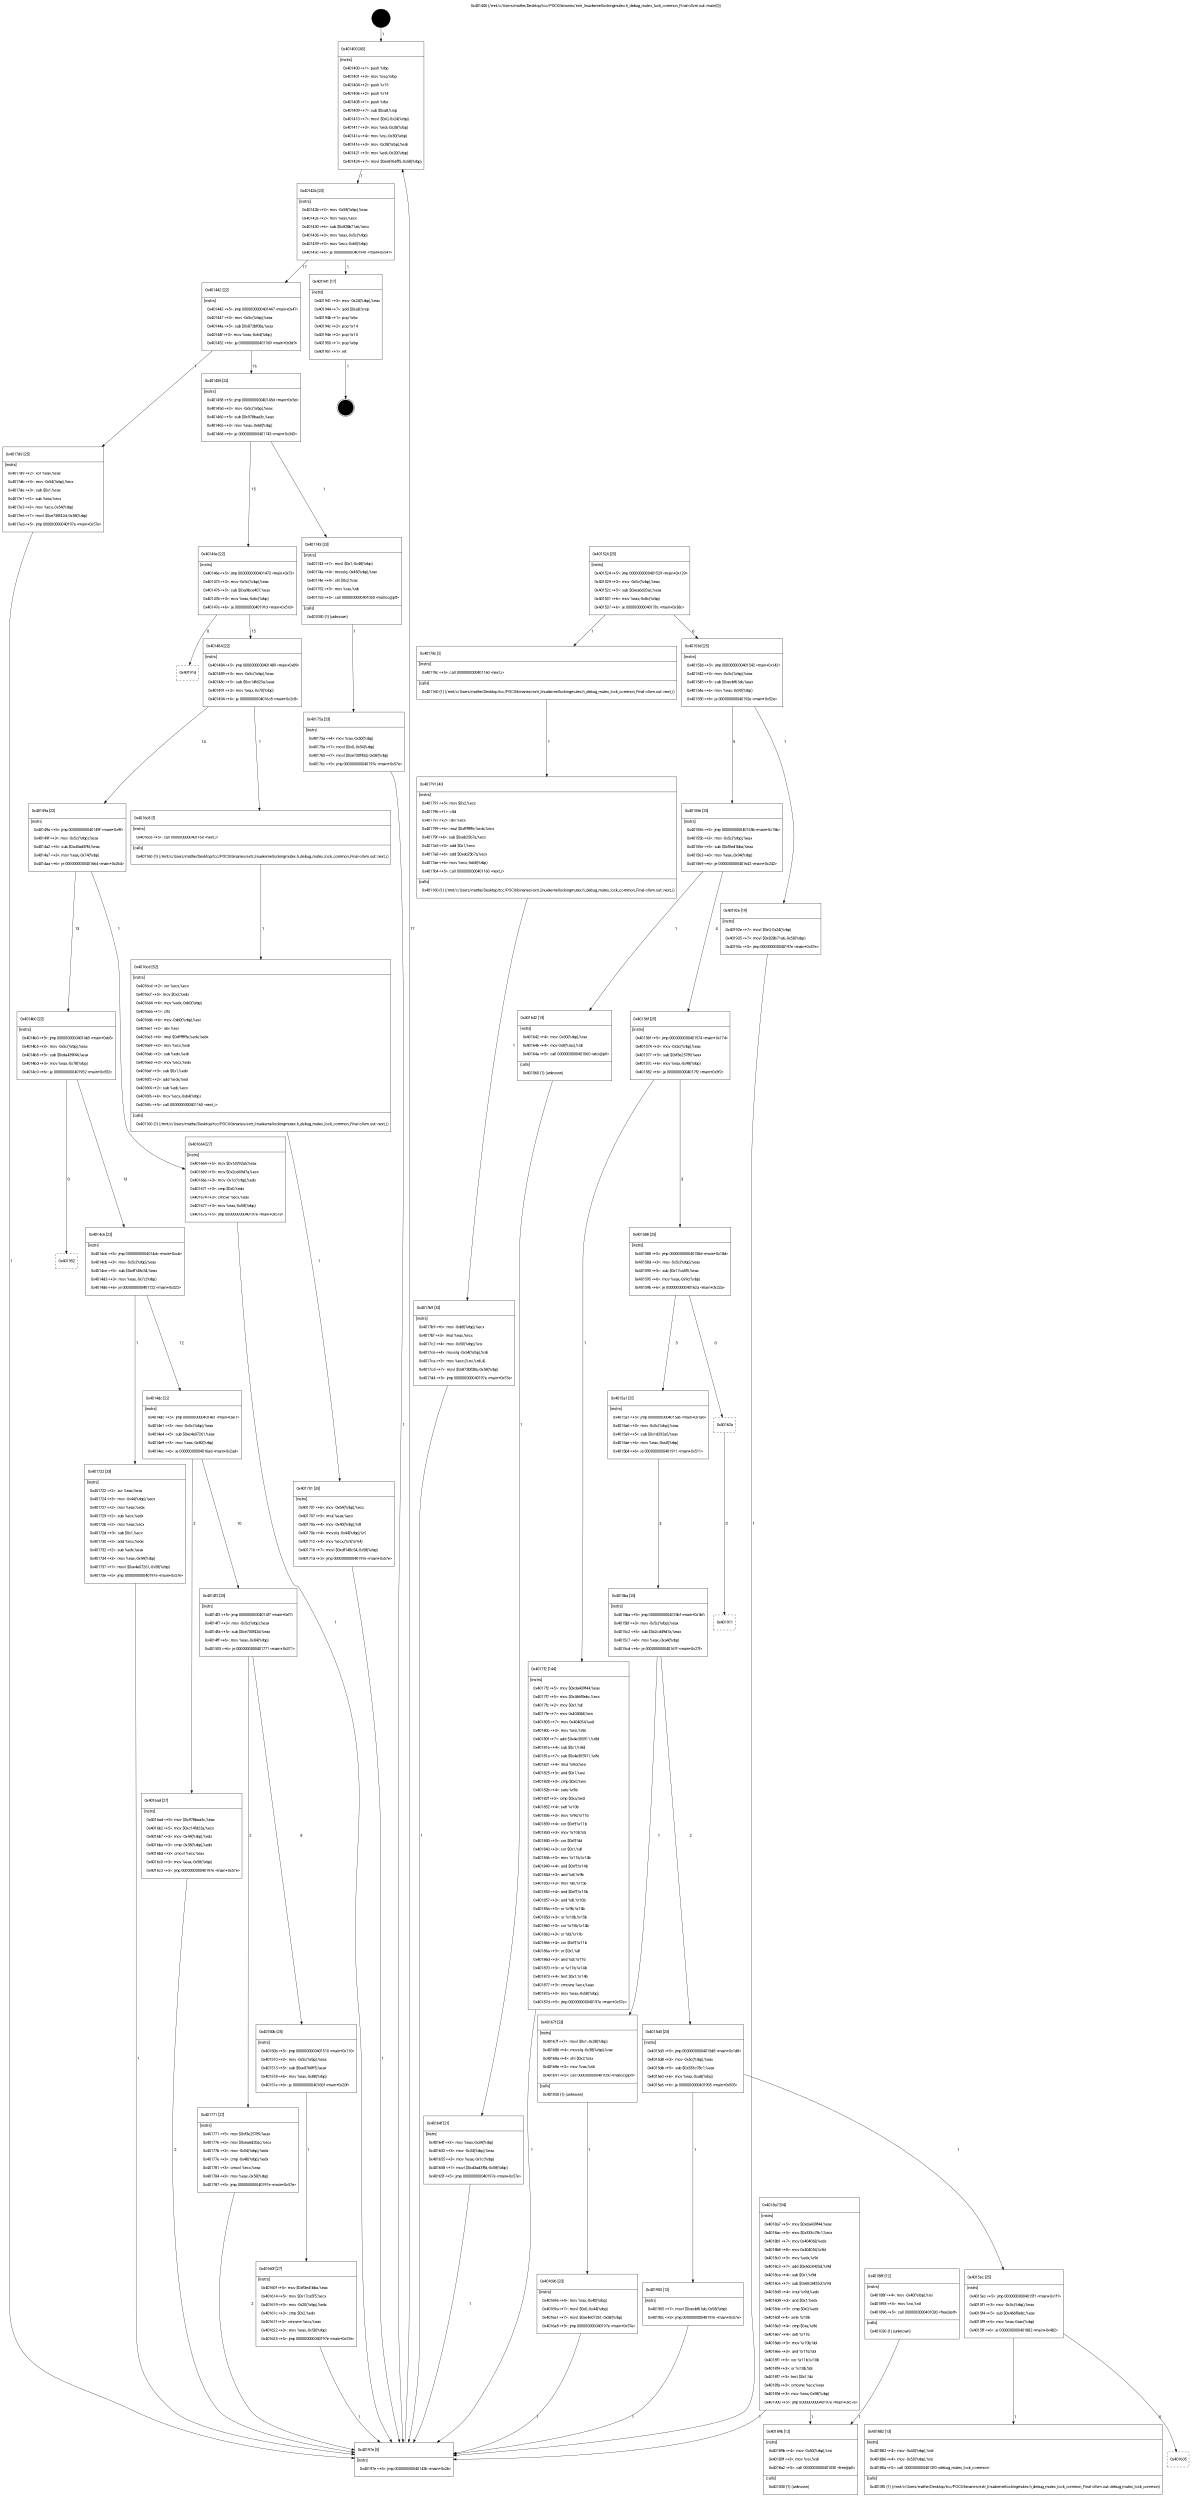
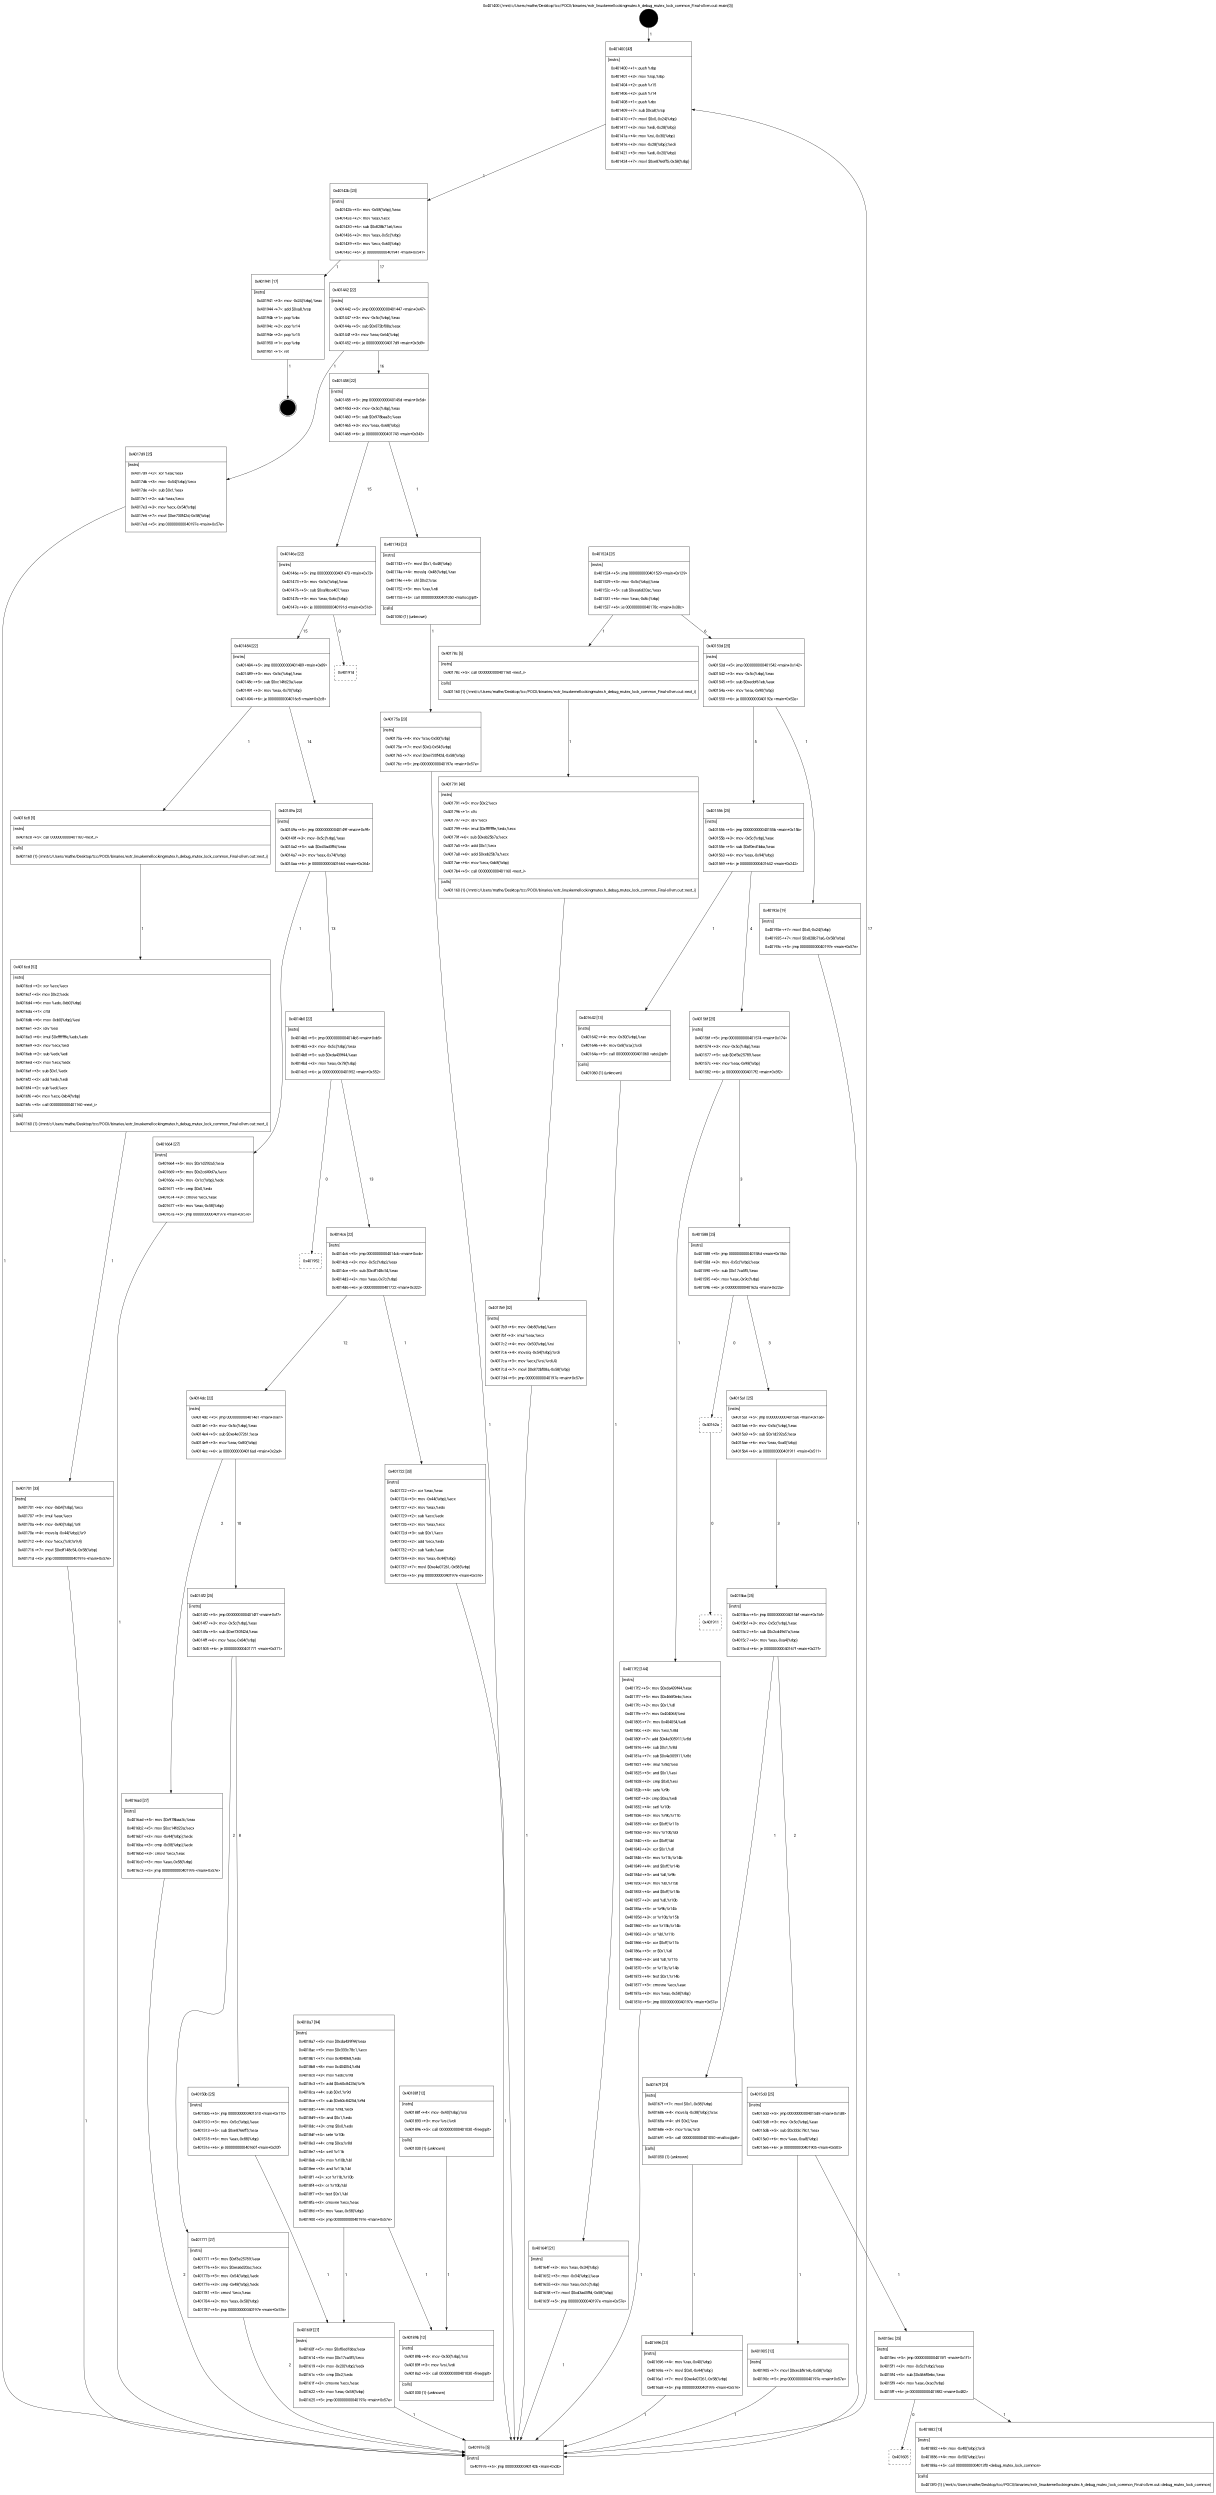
(615, 2452) -> (344, 2274)
